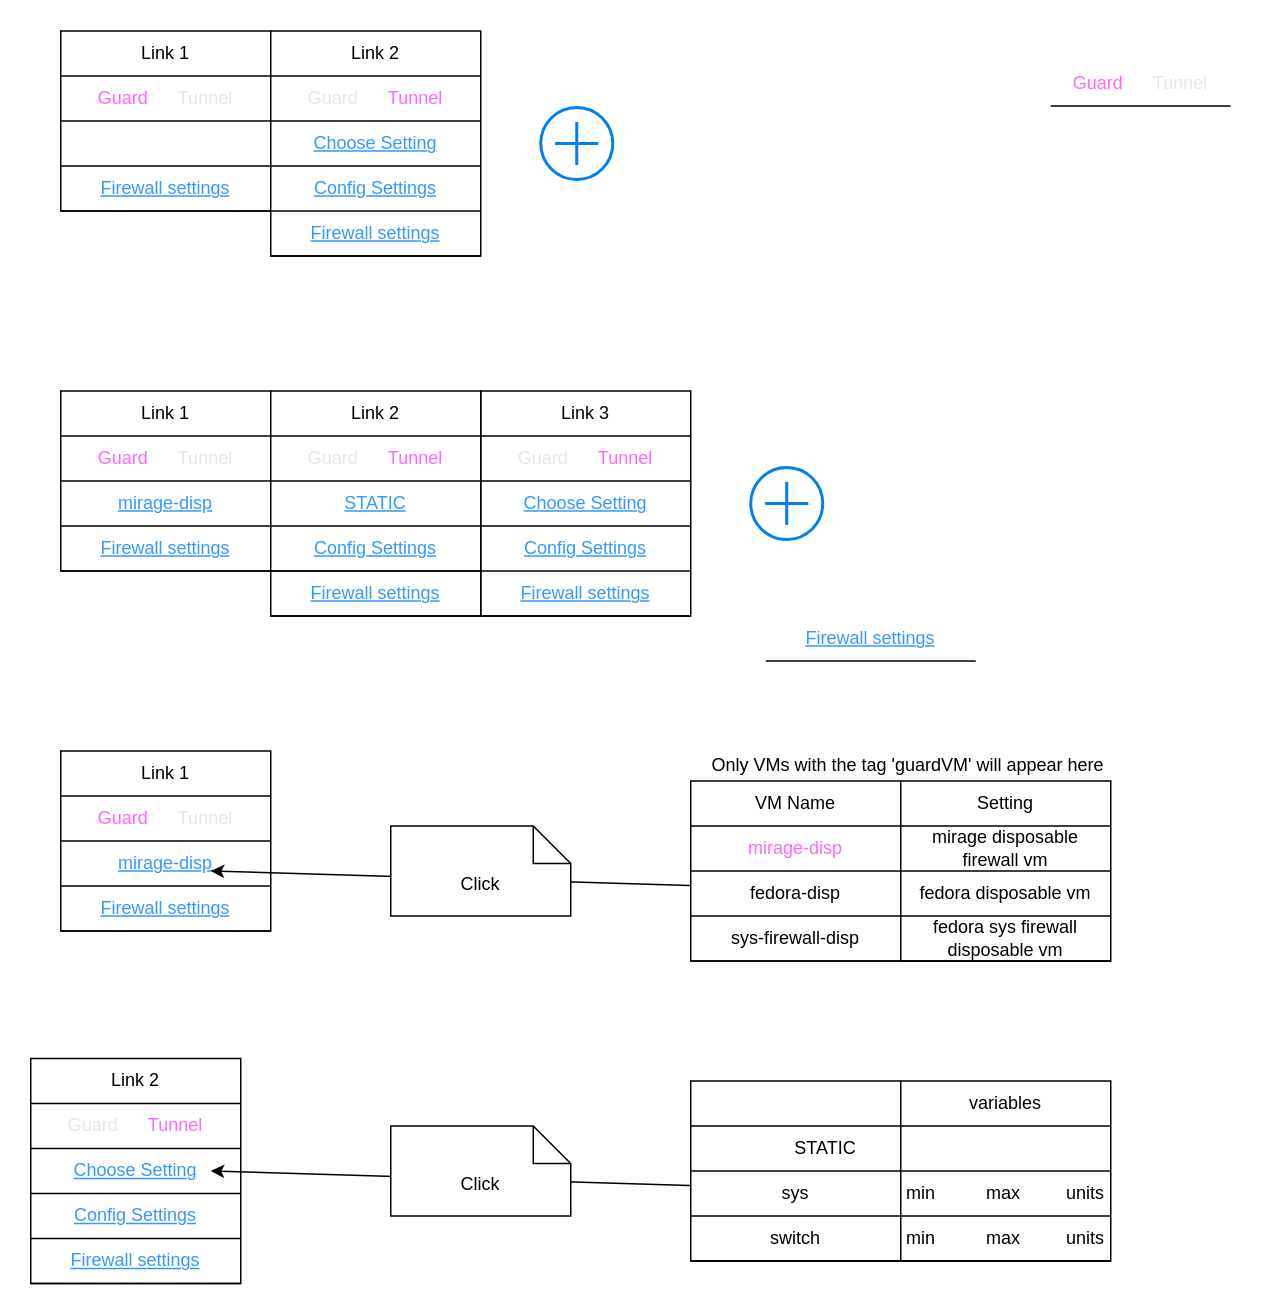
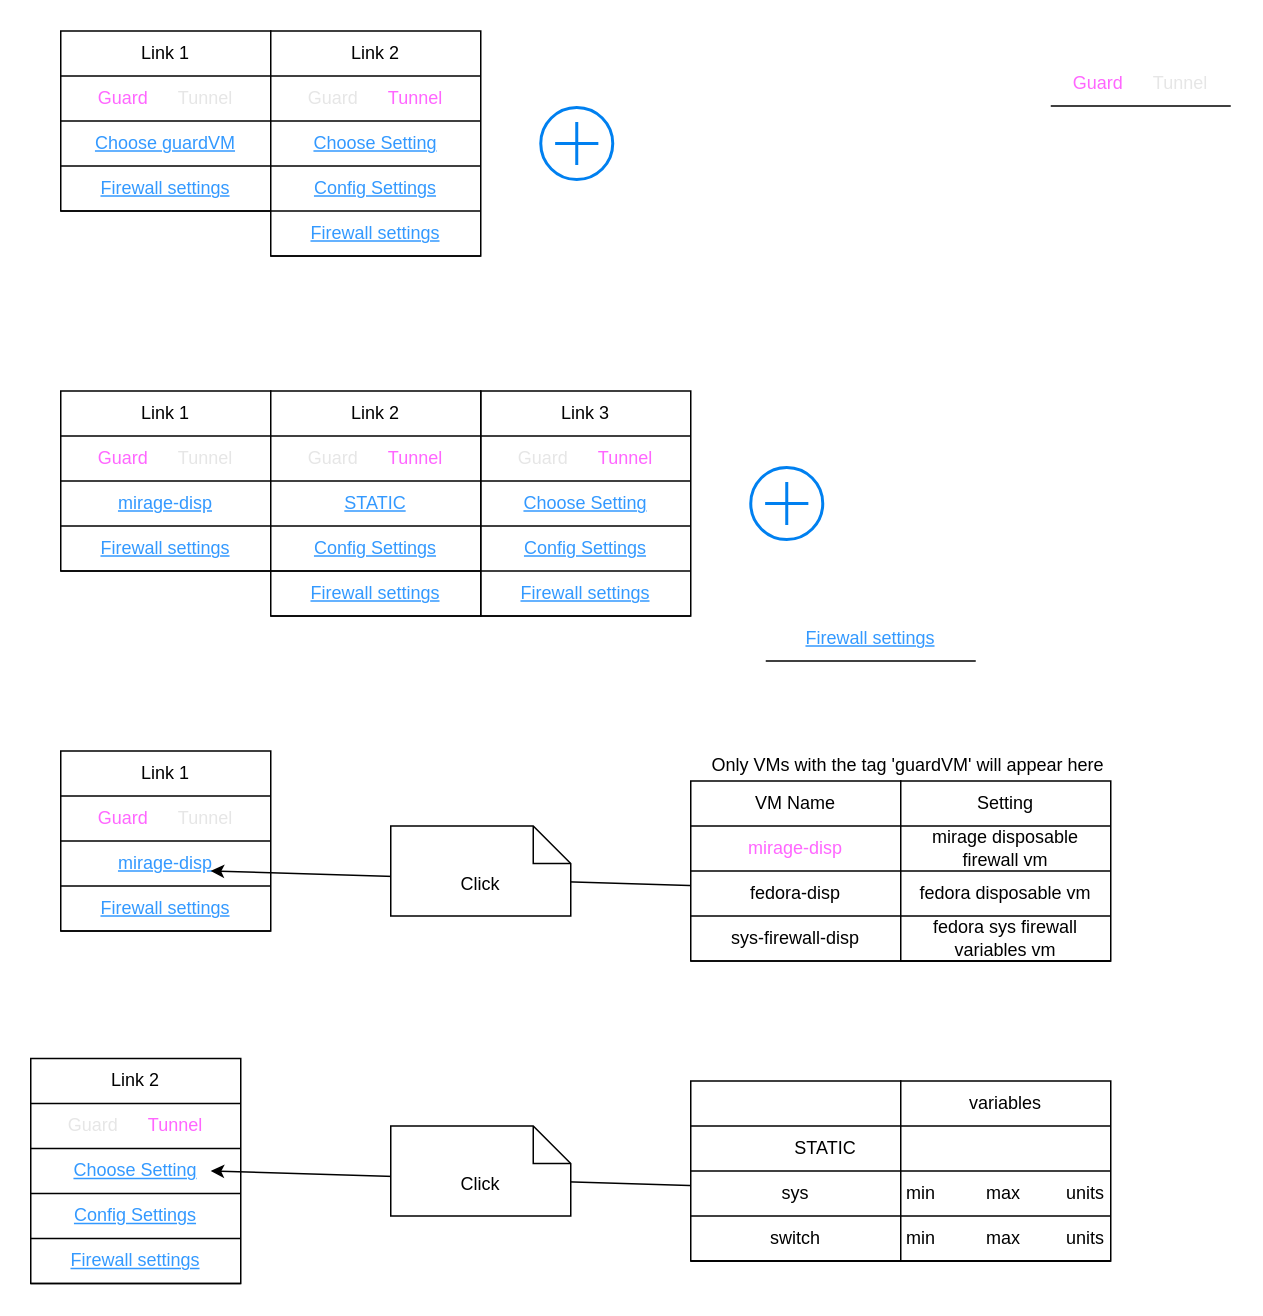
none -> (166, 143)
(1006, 938) -> (1006, 938)
